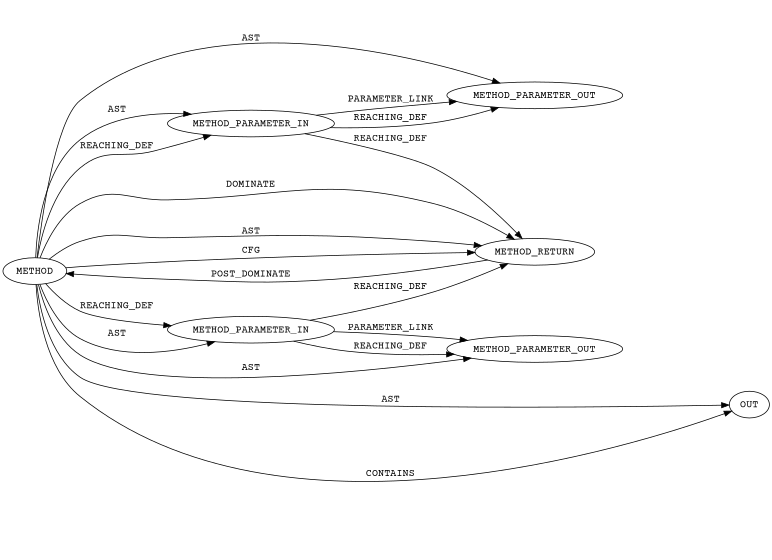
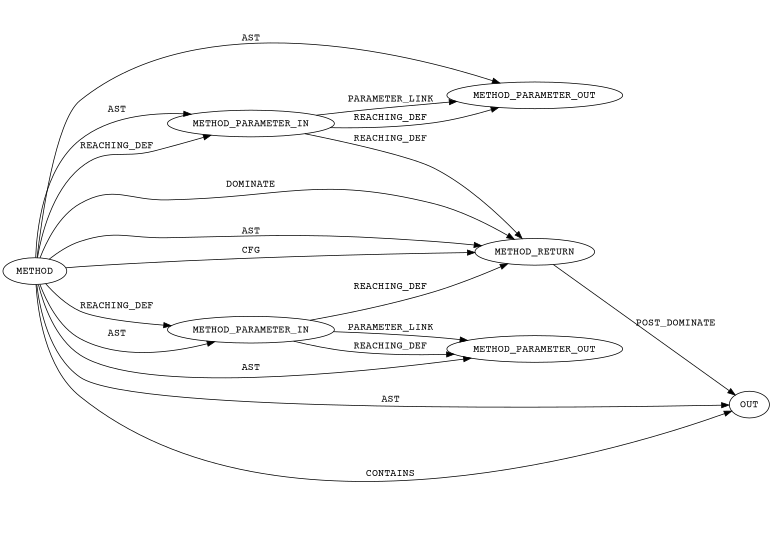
(281, 282) -> (641, 328)
